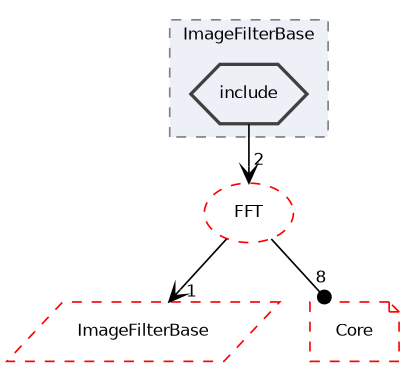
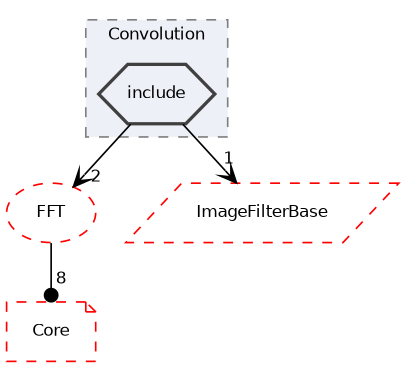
(249, 35) -> (157, 35)
(203, 264) -> (204, 147)
